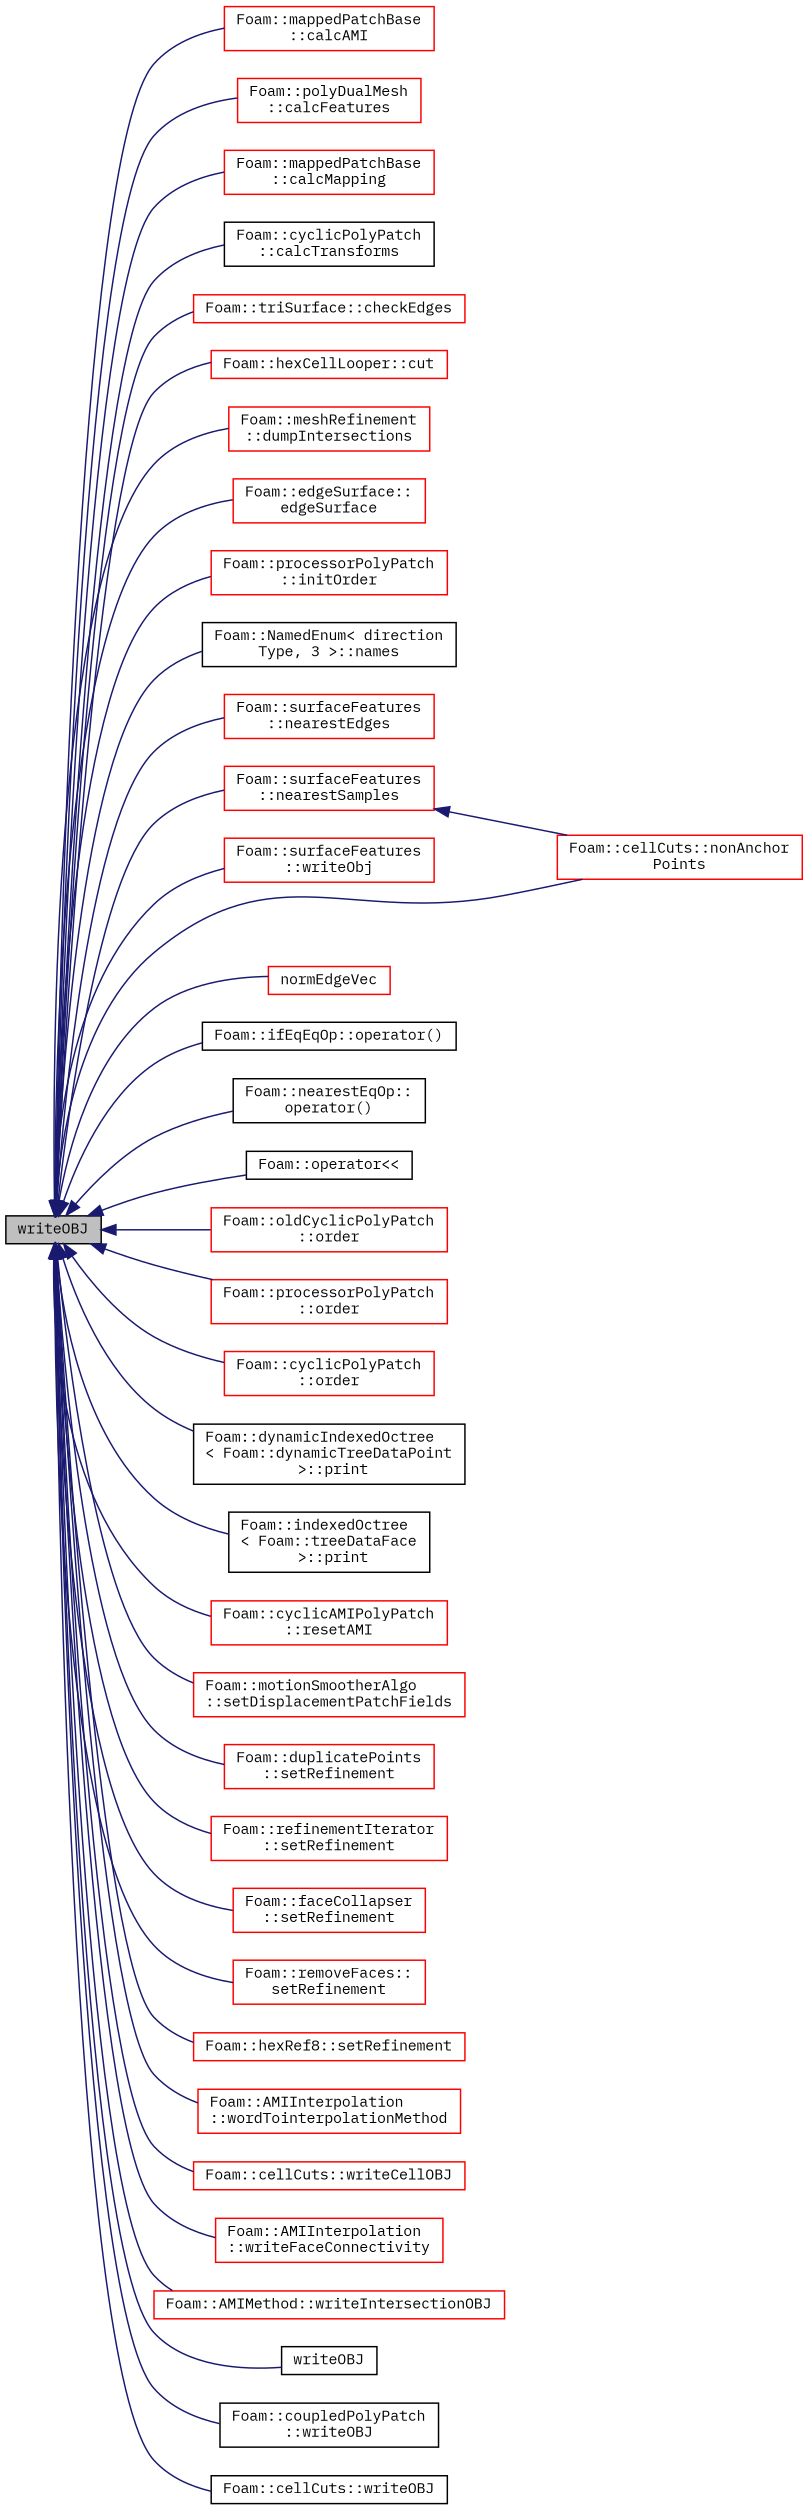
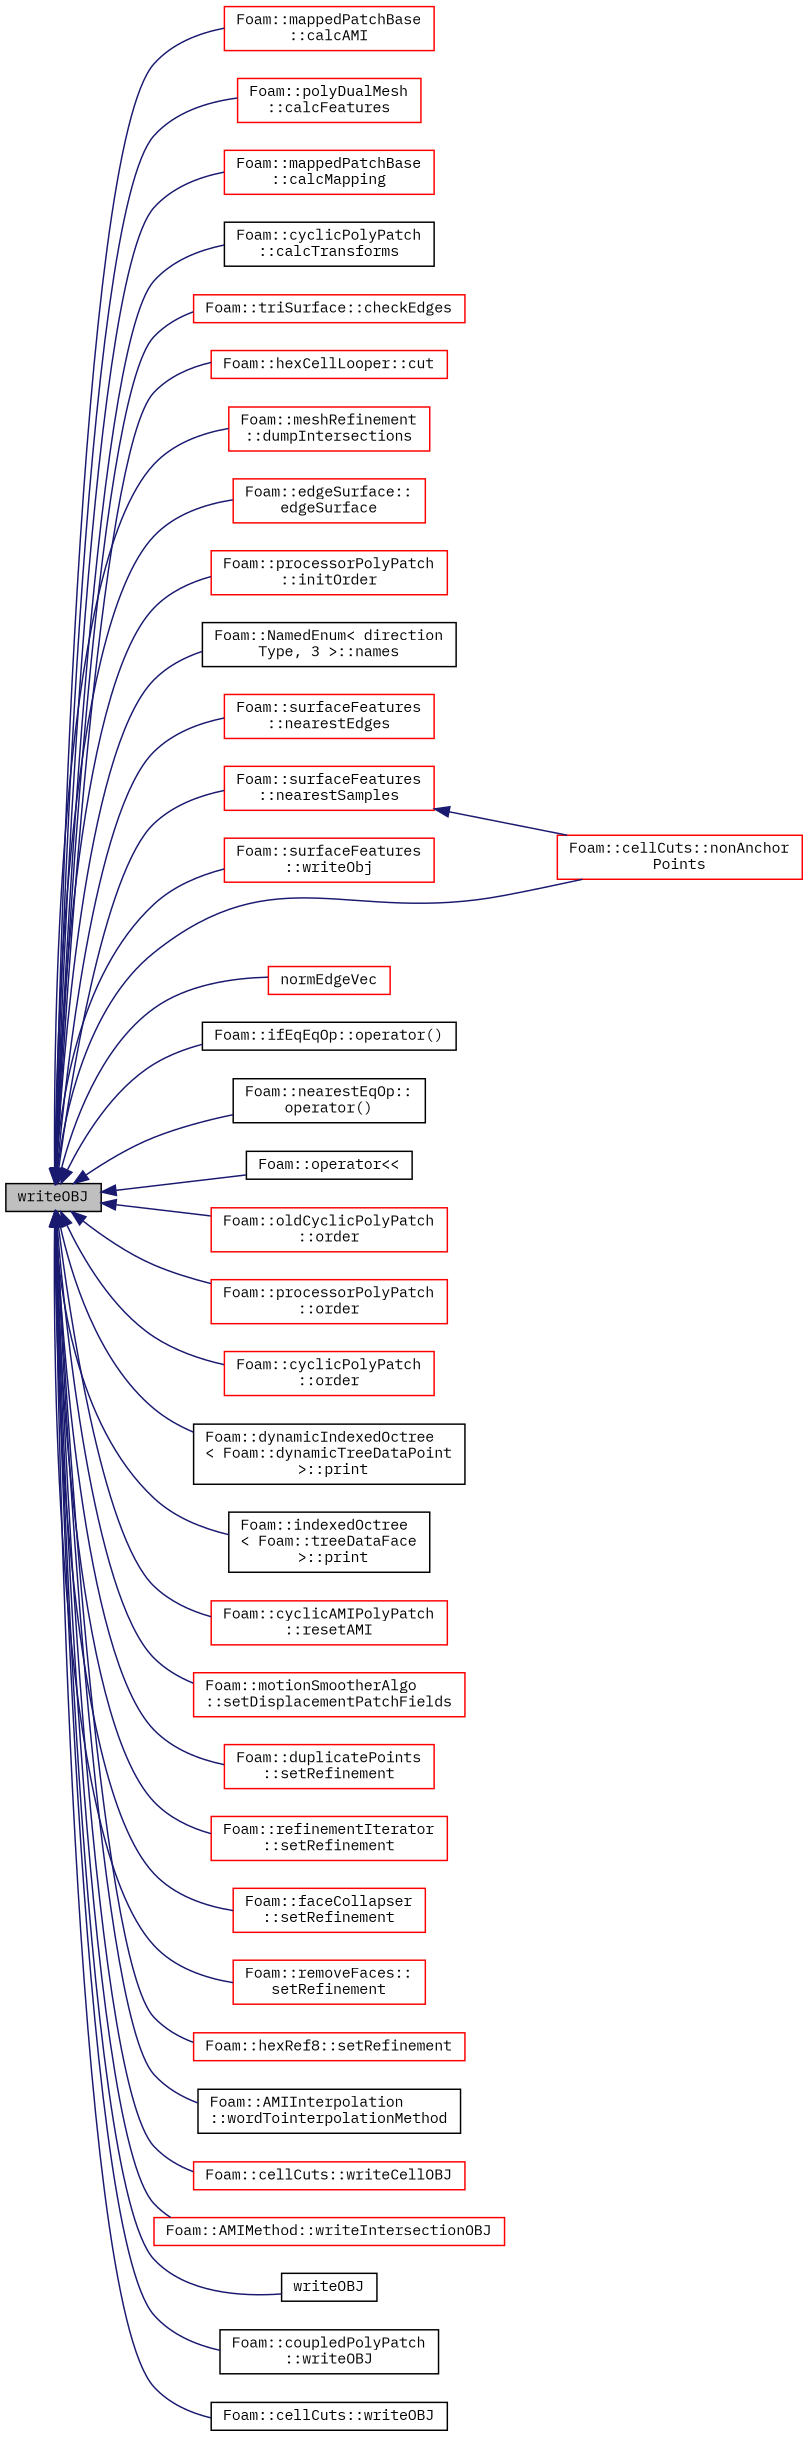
(329, 2111) -> (329, 2111)
(329, 2240) -> none
